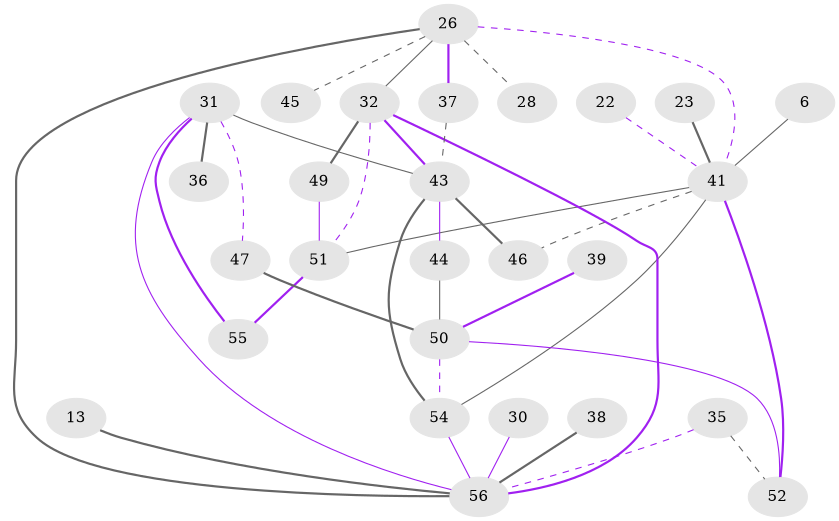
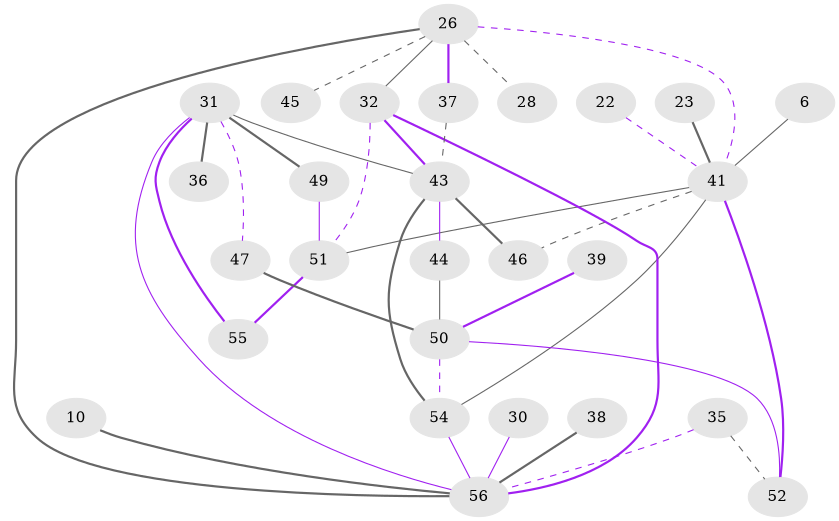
(344, 142) -> (264, 142)
(76, 418) -> (76, 418)
